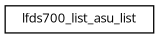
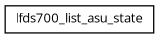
(79, 19) -> (79, 19)
